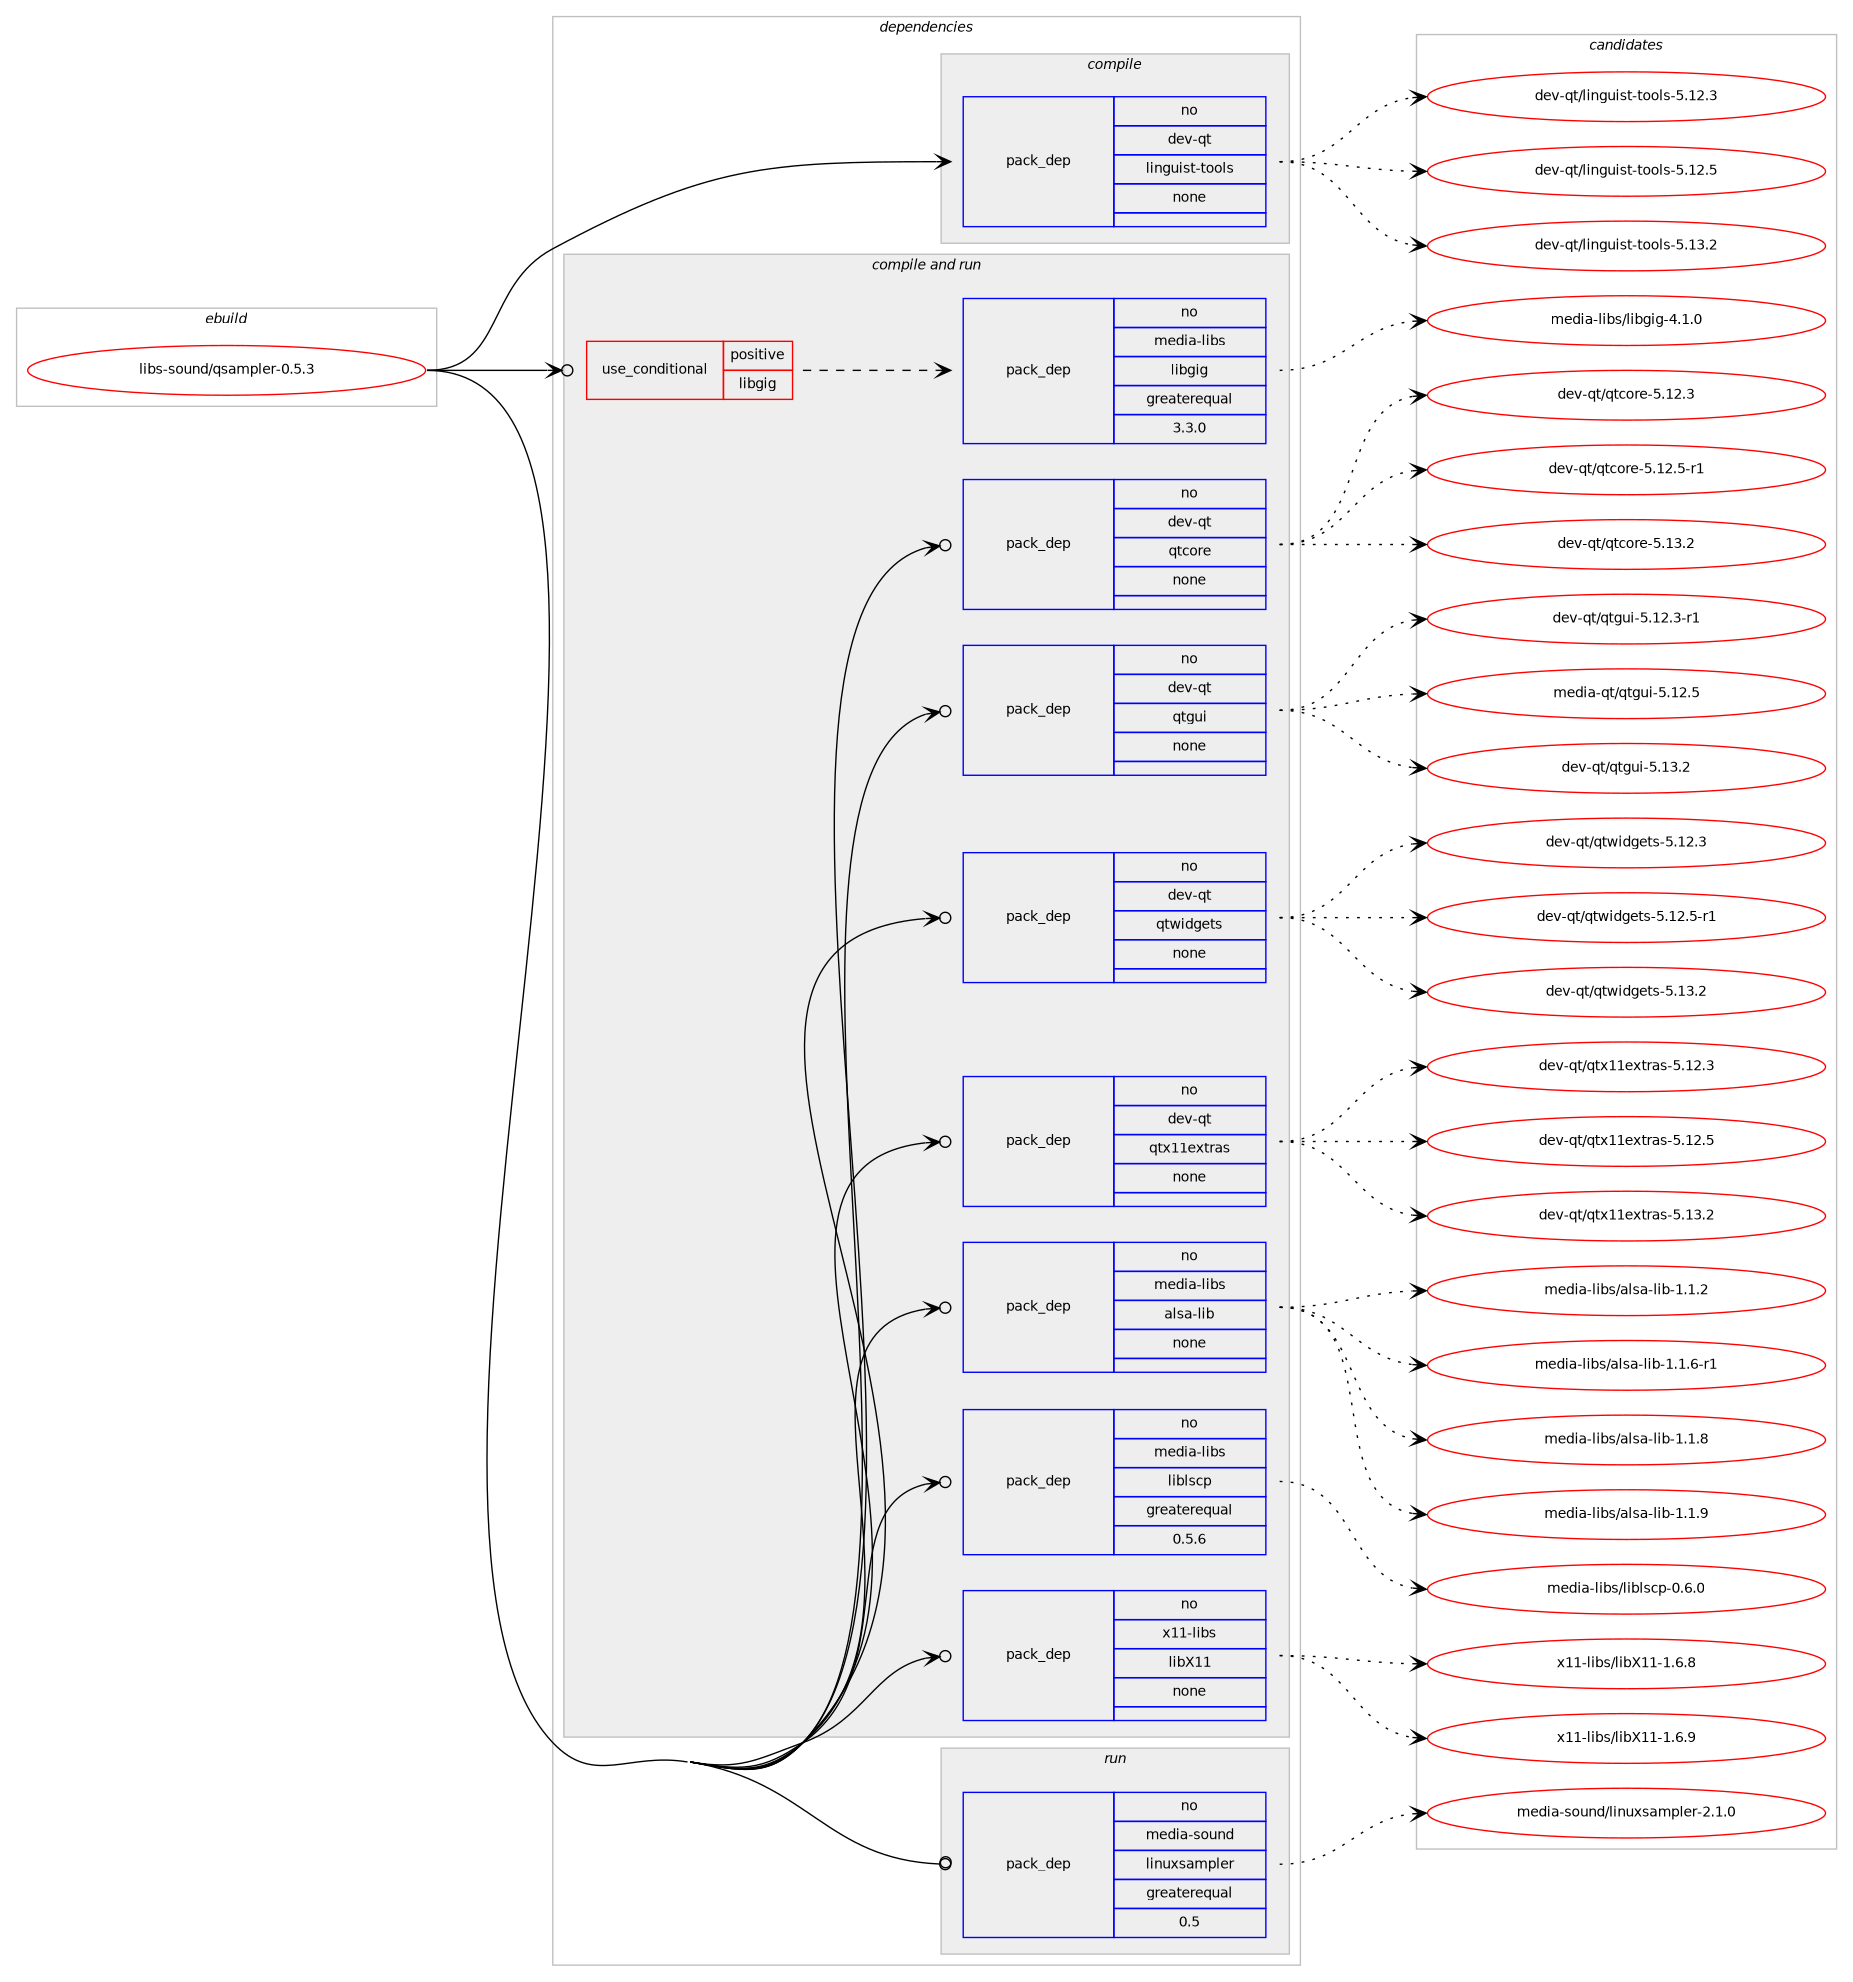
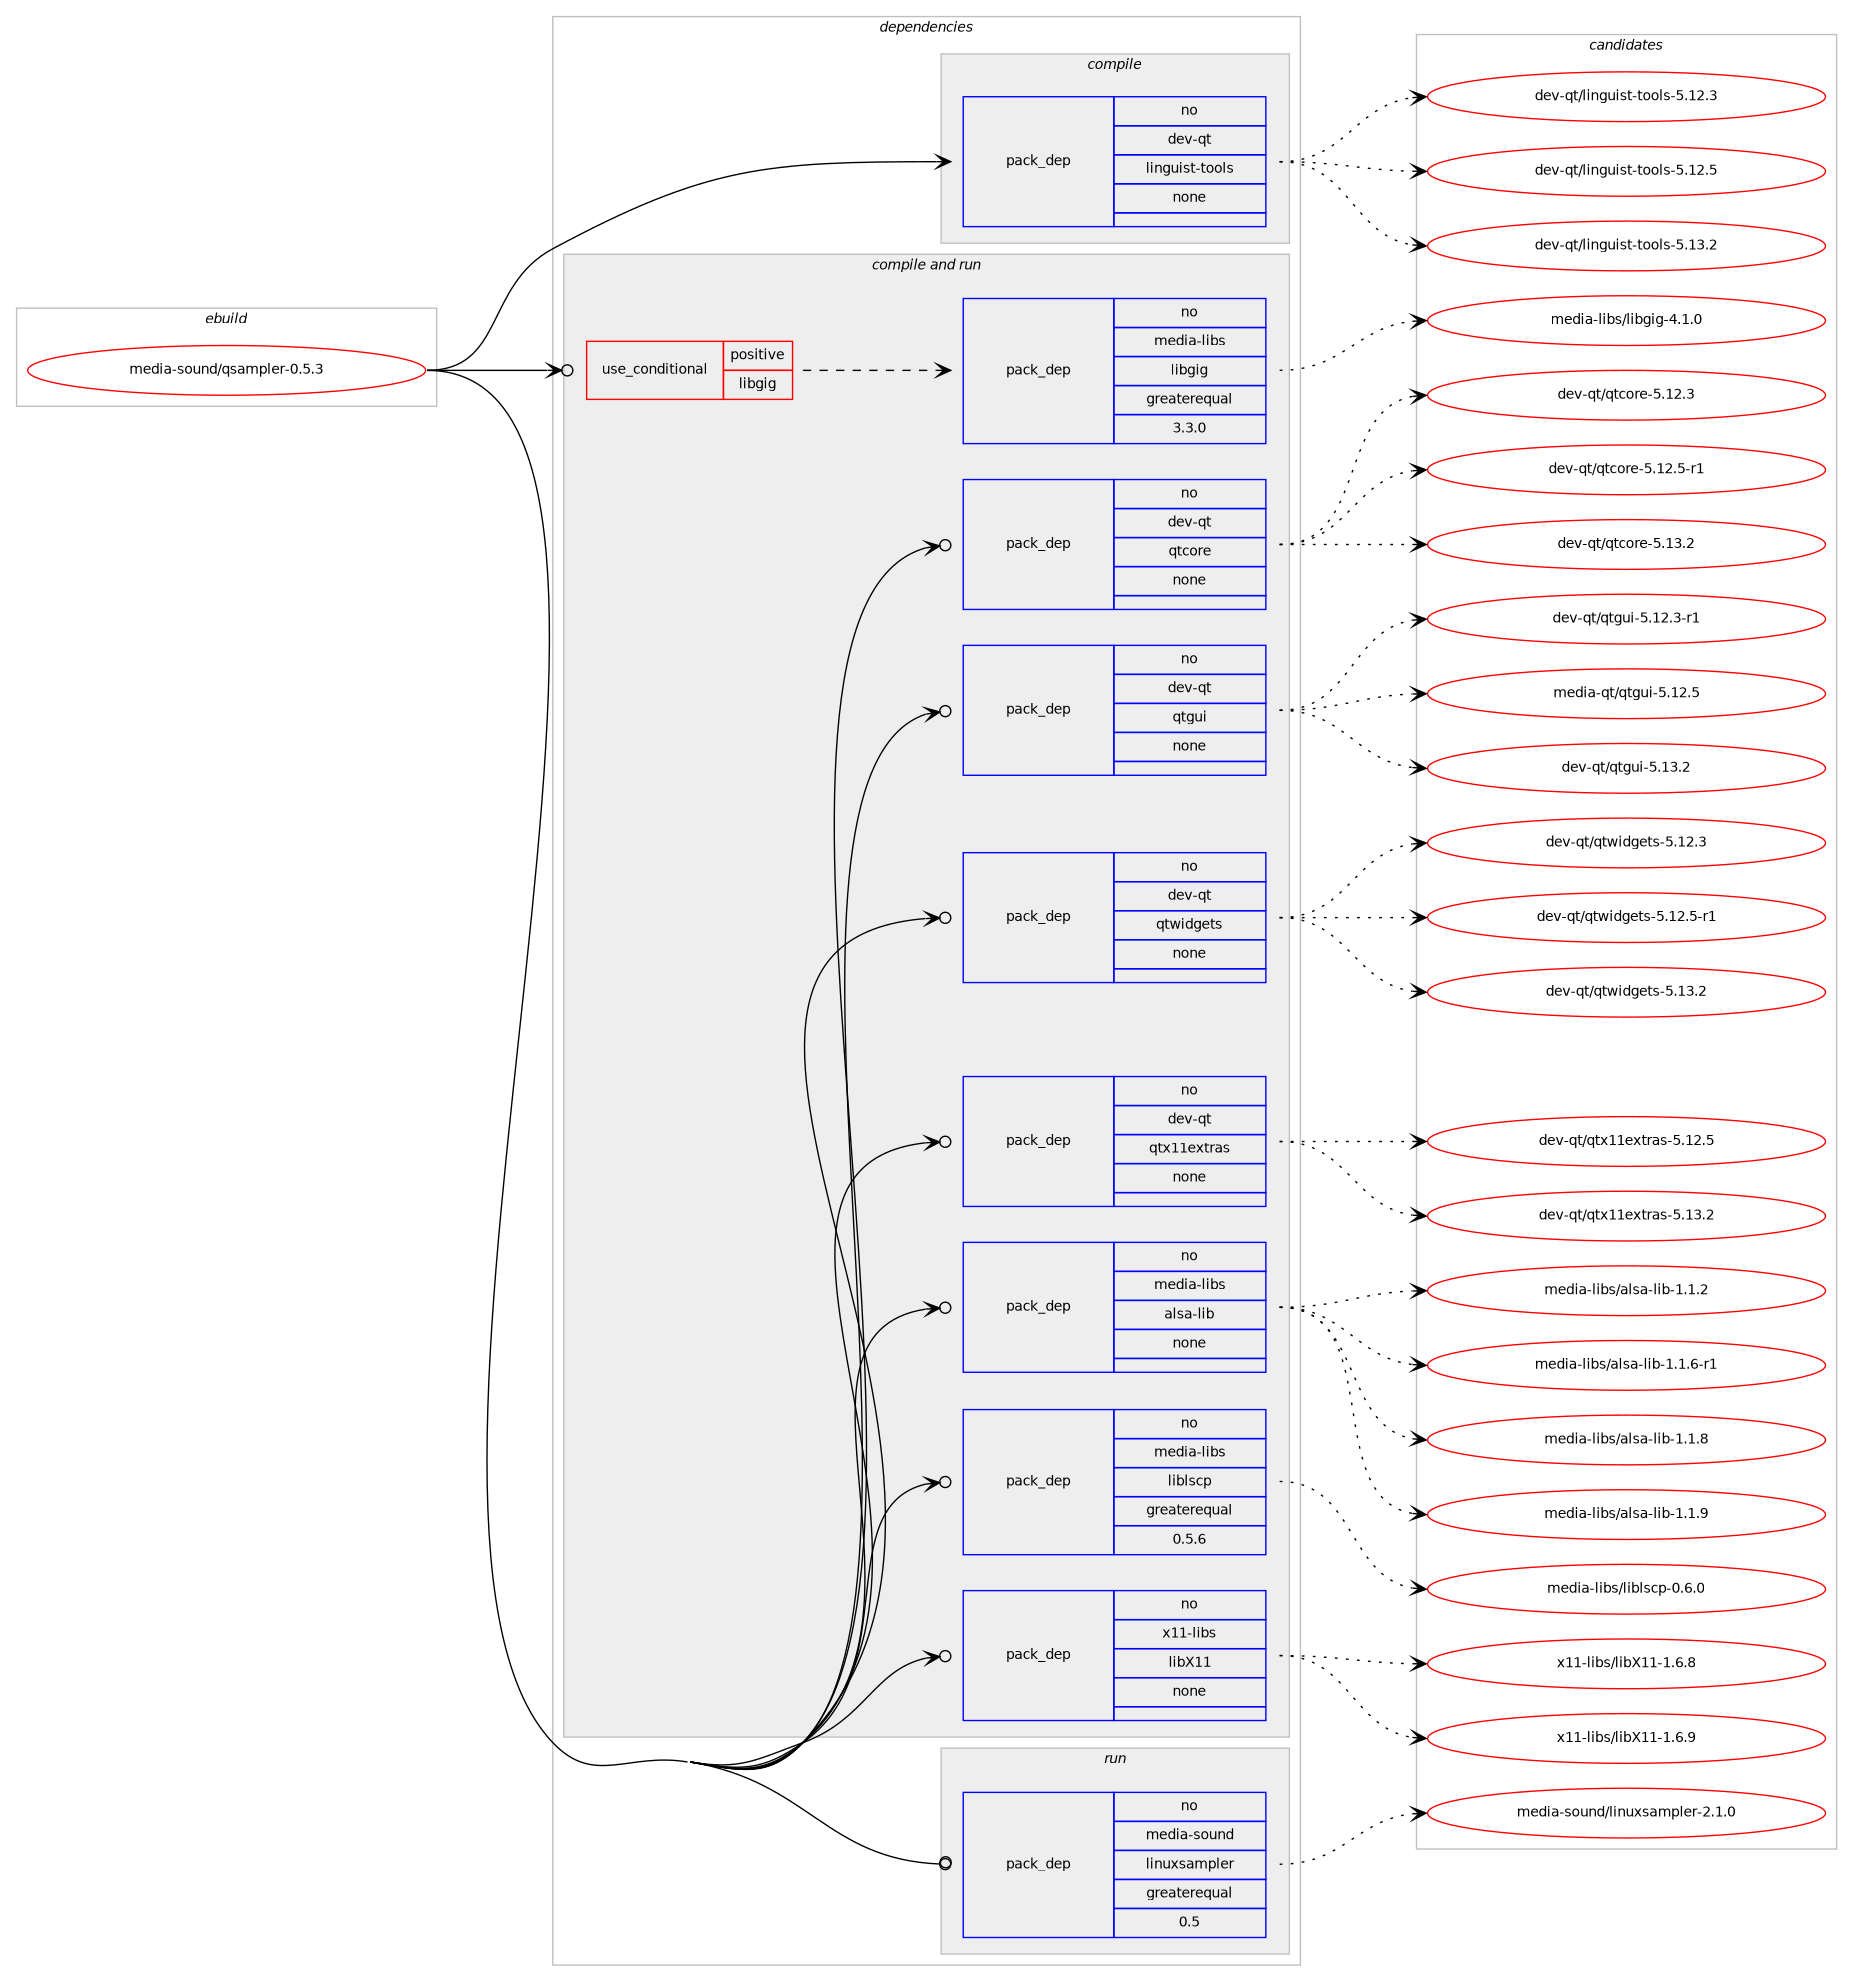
(227, 370) -> (227, 370)
(1627, 1067) -> none
